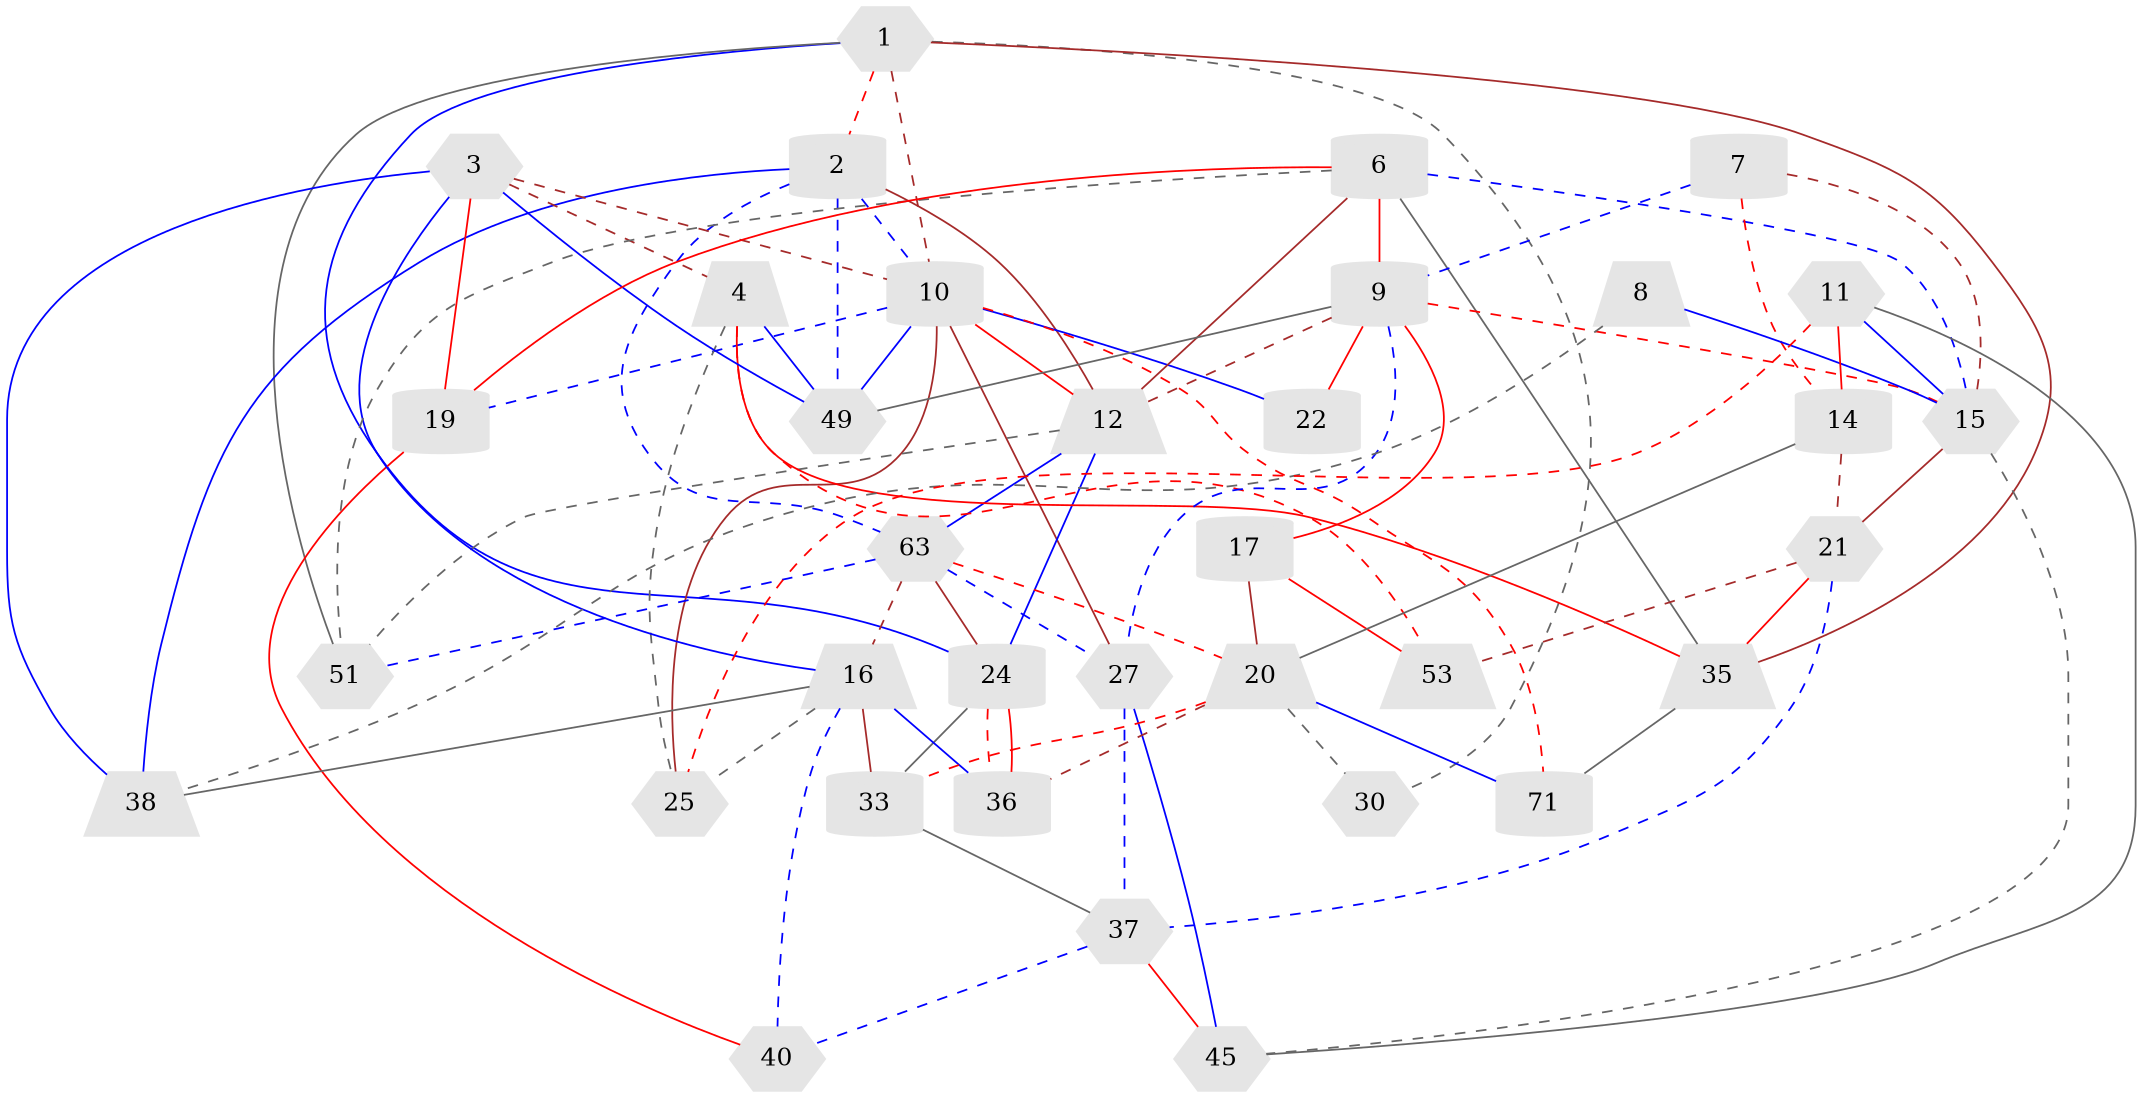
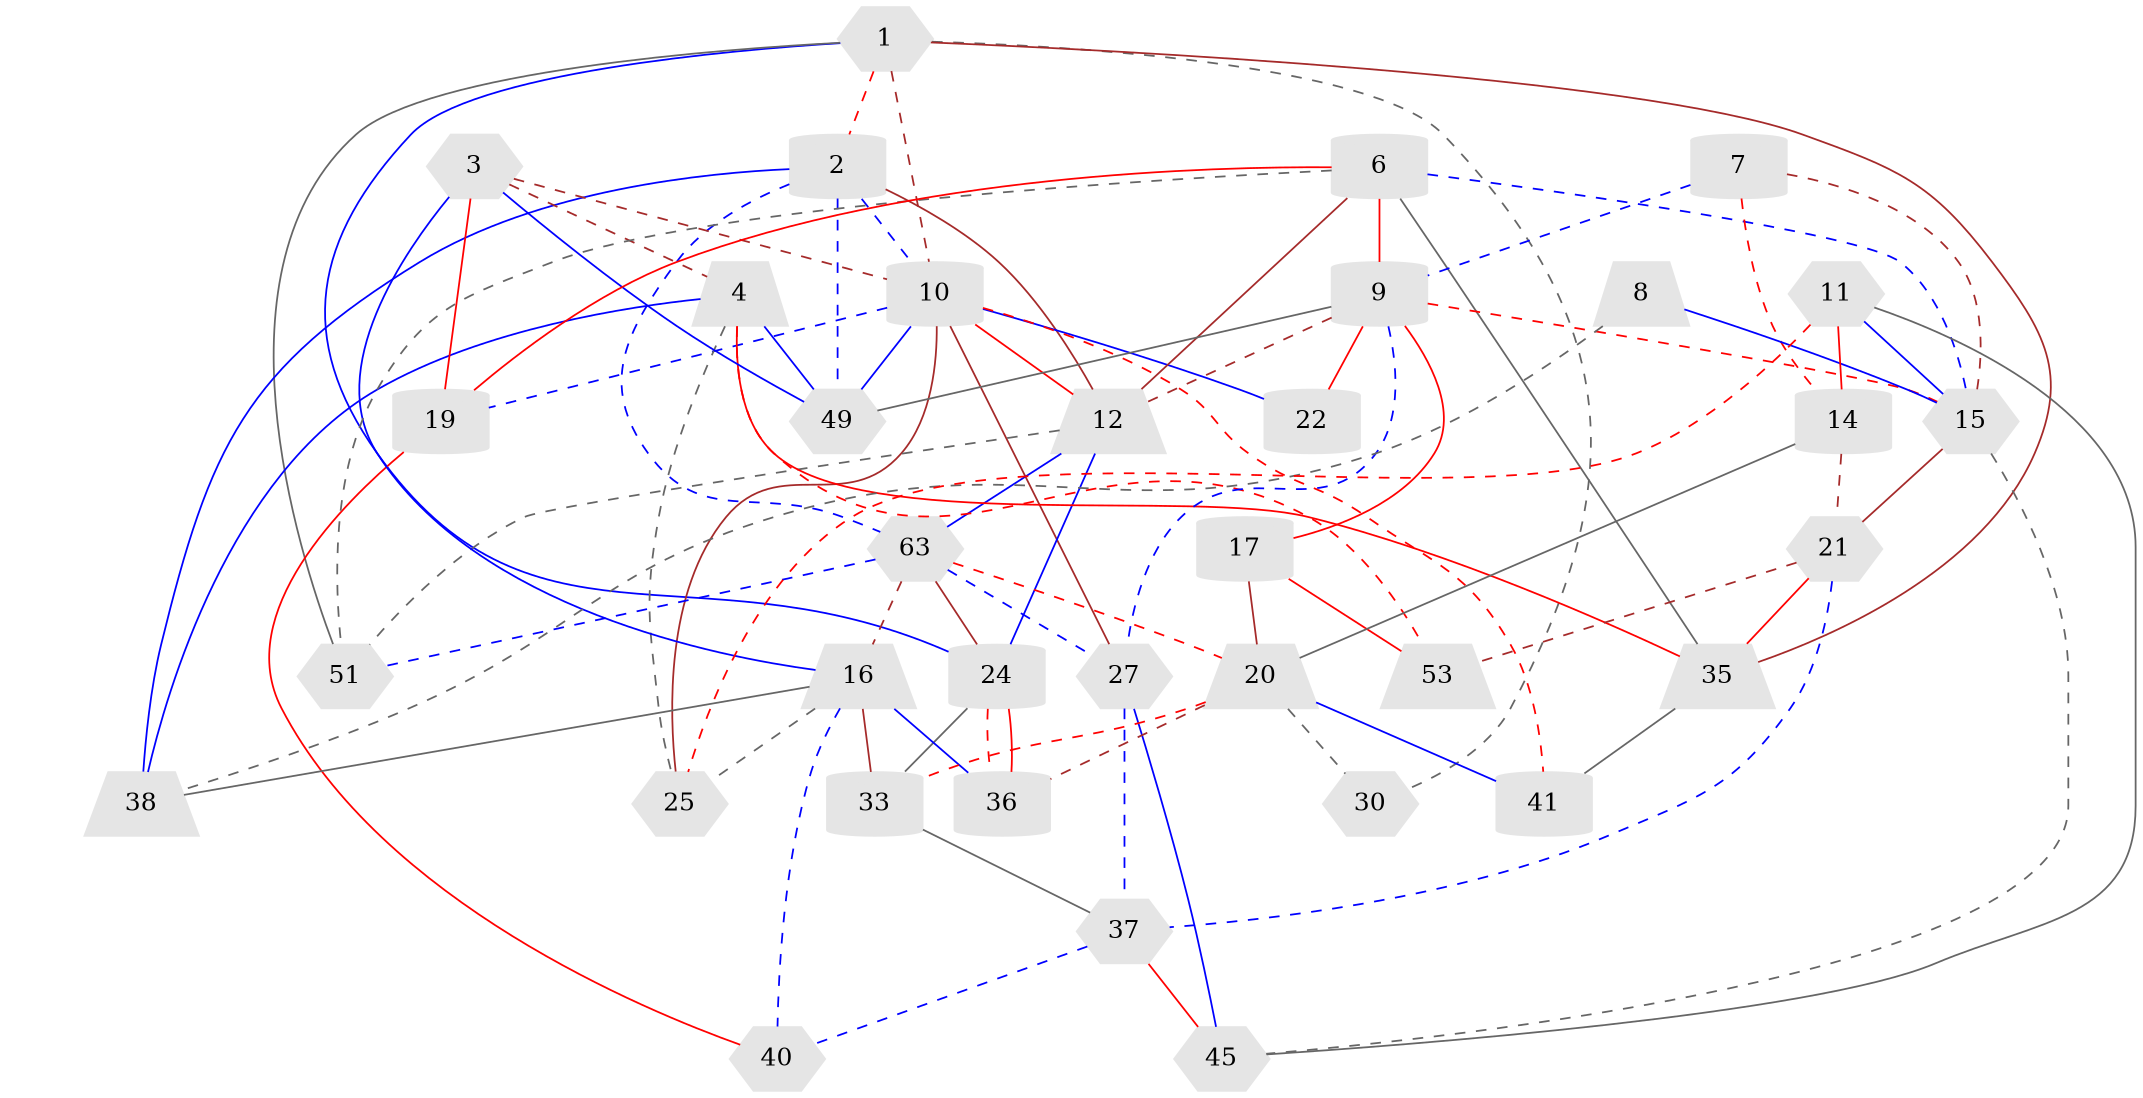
(25, 349) -> (329, 425)
(1544, 804) -> (1544, 804)
